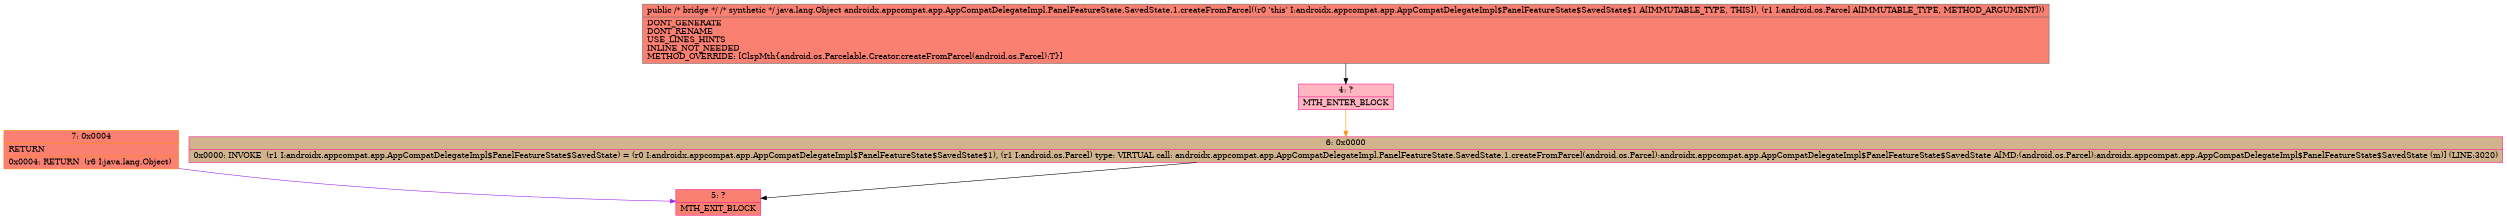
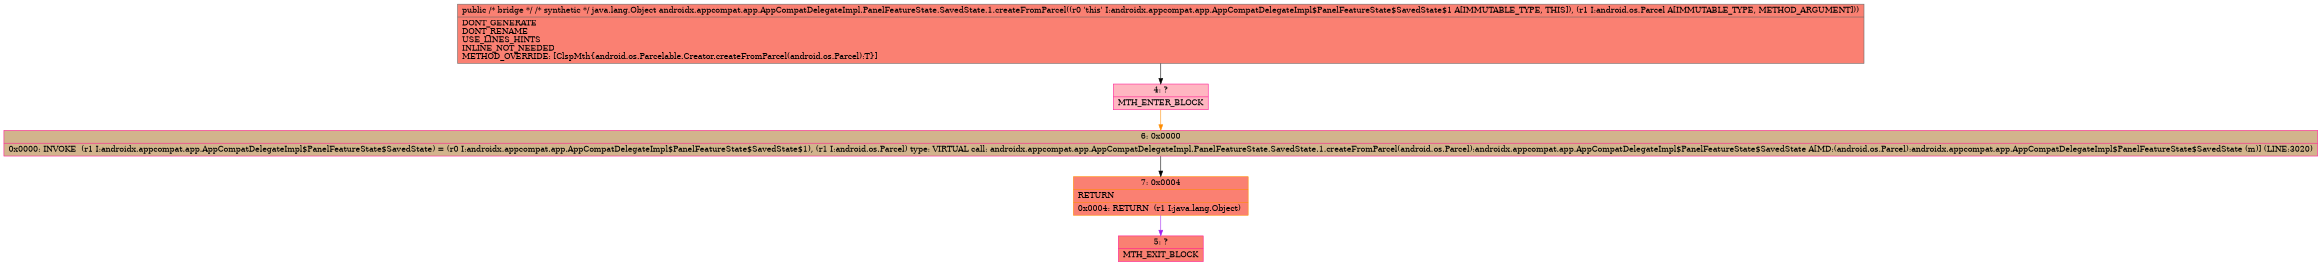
(91, 162) -> (1161, 209)
(982, 180) -> (1161, 164)
